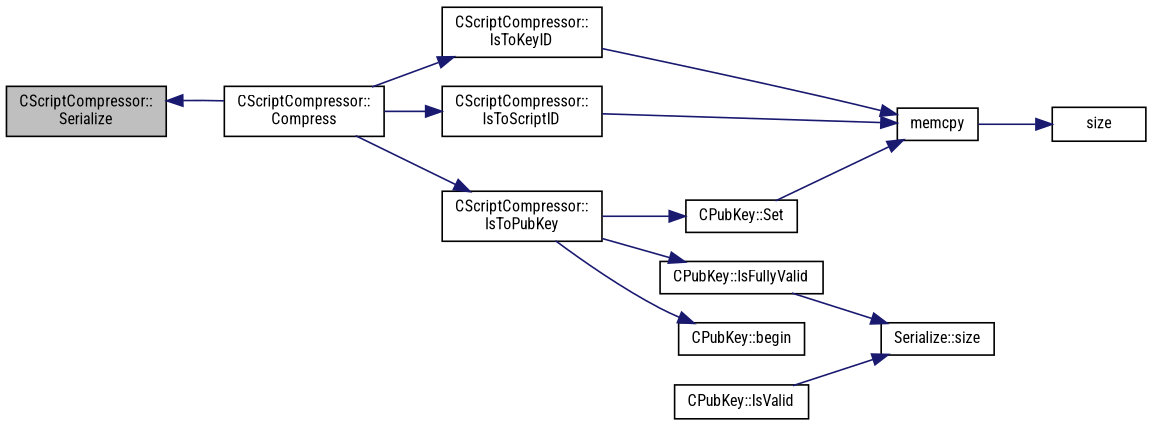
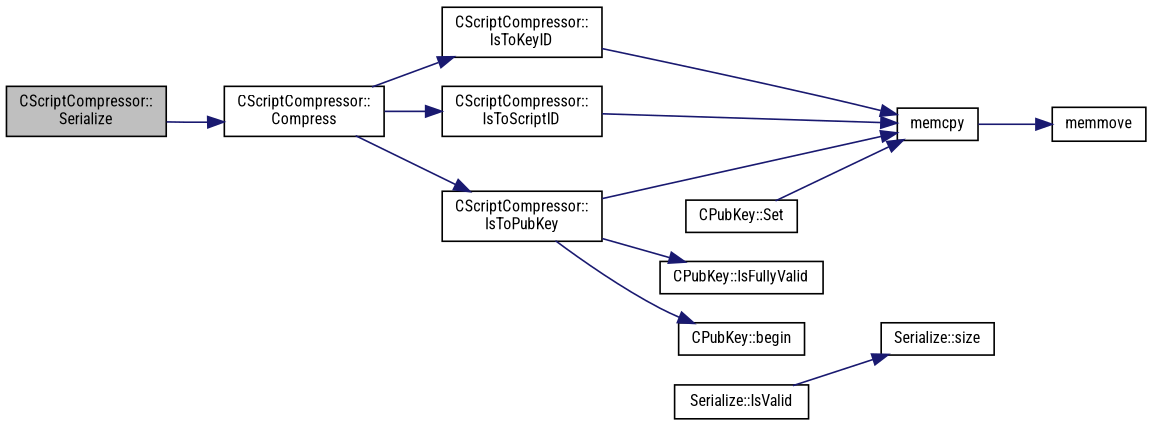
(204, 100) -> (187, 122)
(1099, 124) -> (1099, 124)
(636, 216) -> (742, 167)
(832, 306) -> none
(742, 402) -> (742, 402)
